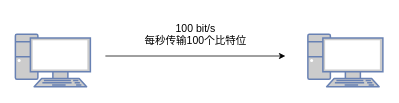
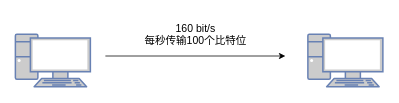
(196, 34) -> (196, 34)
